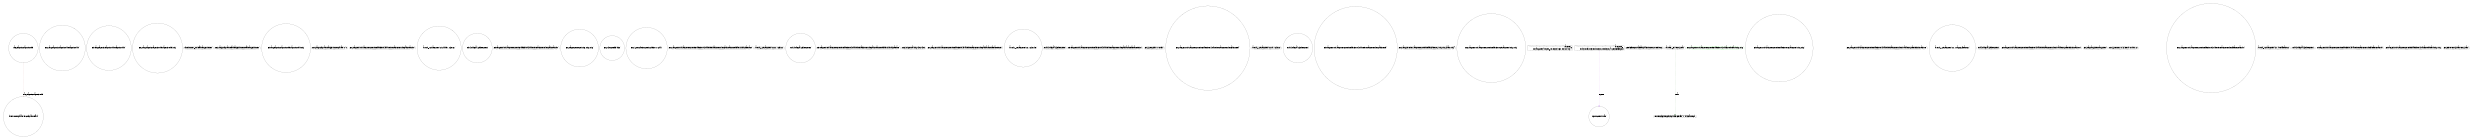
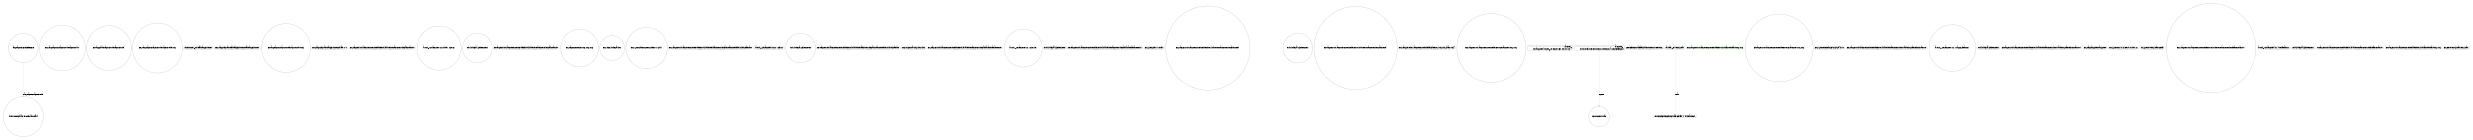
(23, 48) -> (23, 48)
(109, 48) -> (109, 48)
(612, 48) -> (612, 48)
(1267, 48) -> none
none -> (1830, 48)
none -> (2153, 48)
